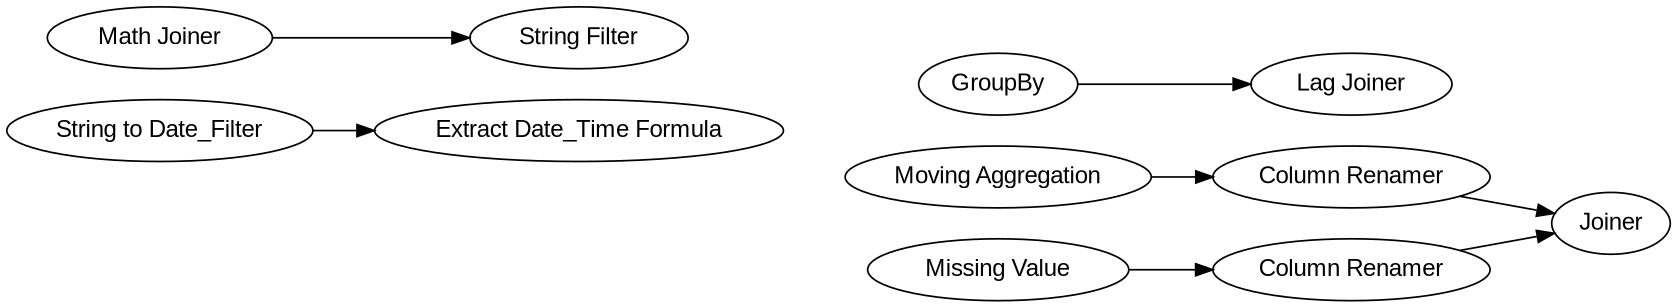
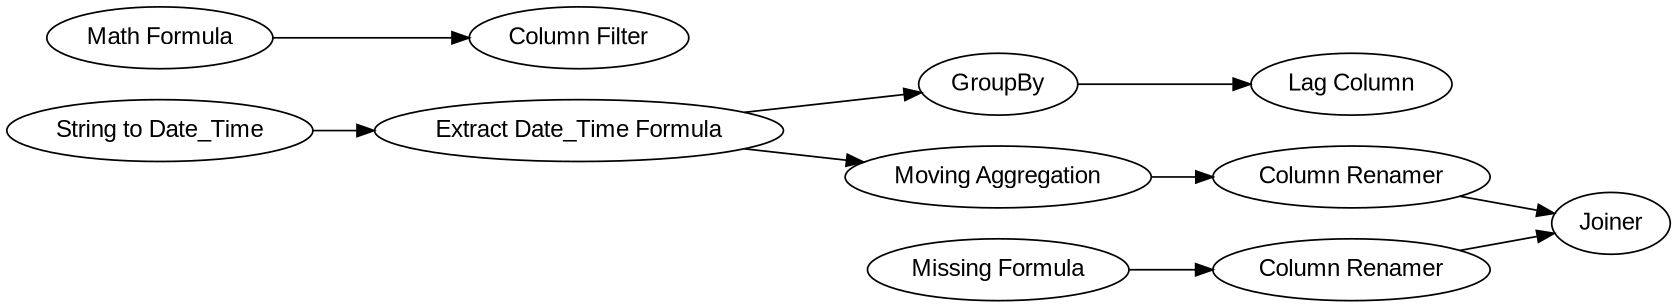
(160, 38) -> (160, 38)
(579, 38) -> (579, 38)
(1351, 84) -> (1351, 84)
none -> (824, 103)
(160, 131) -> (160, 131)
none -> (796, 155)
(998, 270) -> (998, 270)
